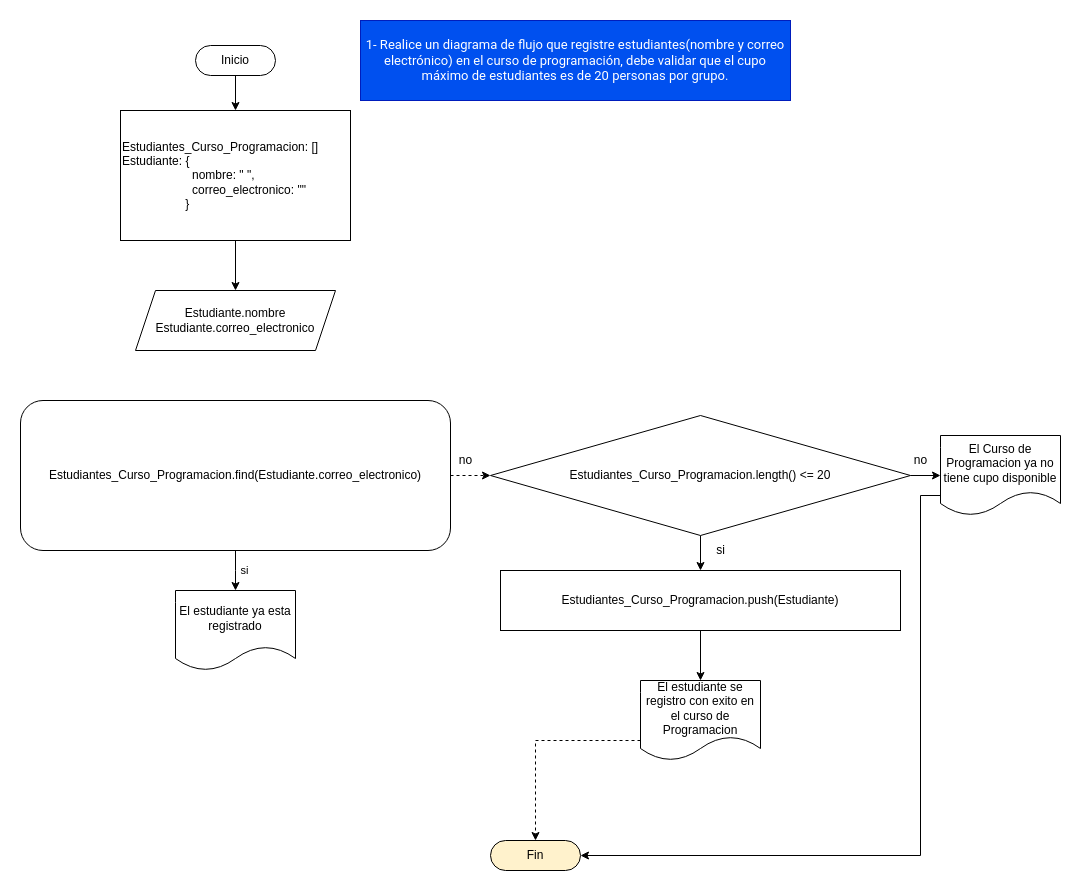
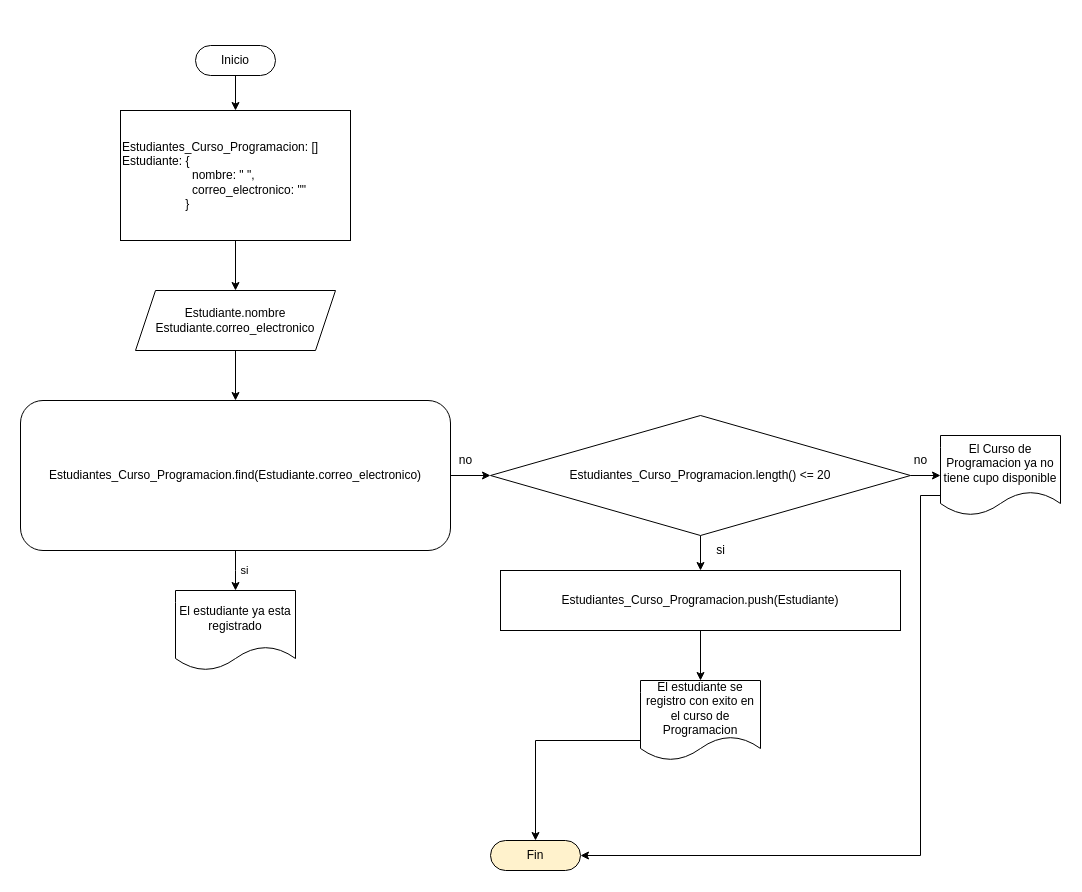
(576, 61) -> none
none -> (236, 372)
(467, 476) -> (467, 476)
(541, 741) -> (541, 741)
